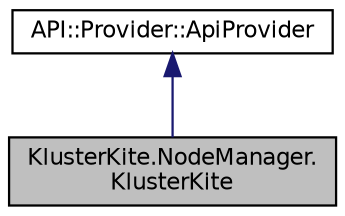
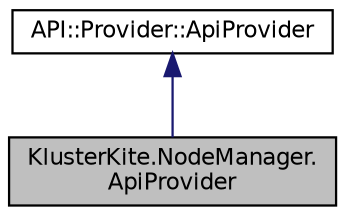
(173, 171) -> (173, 171)
